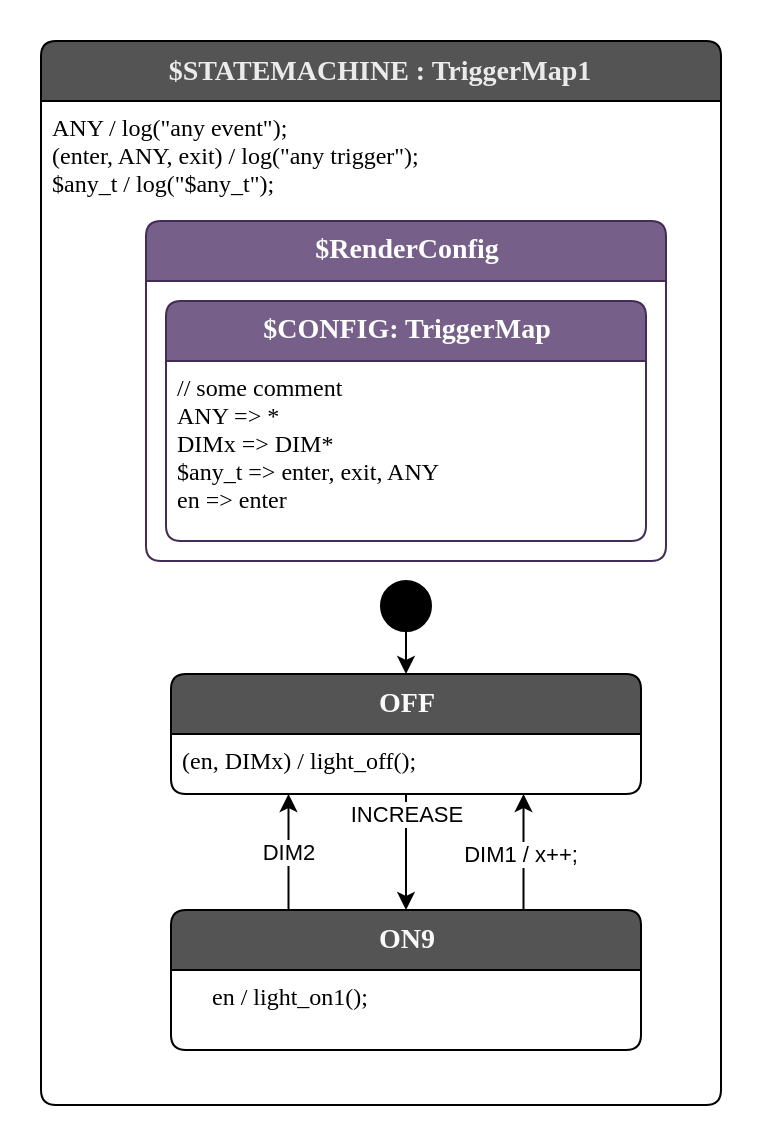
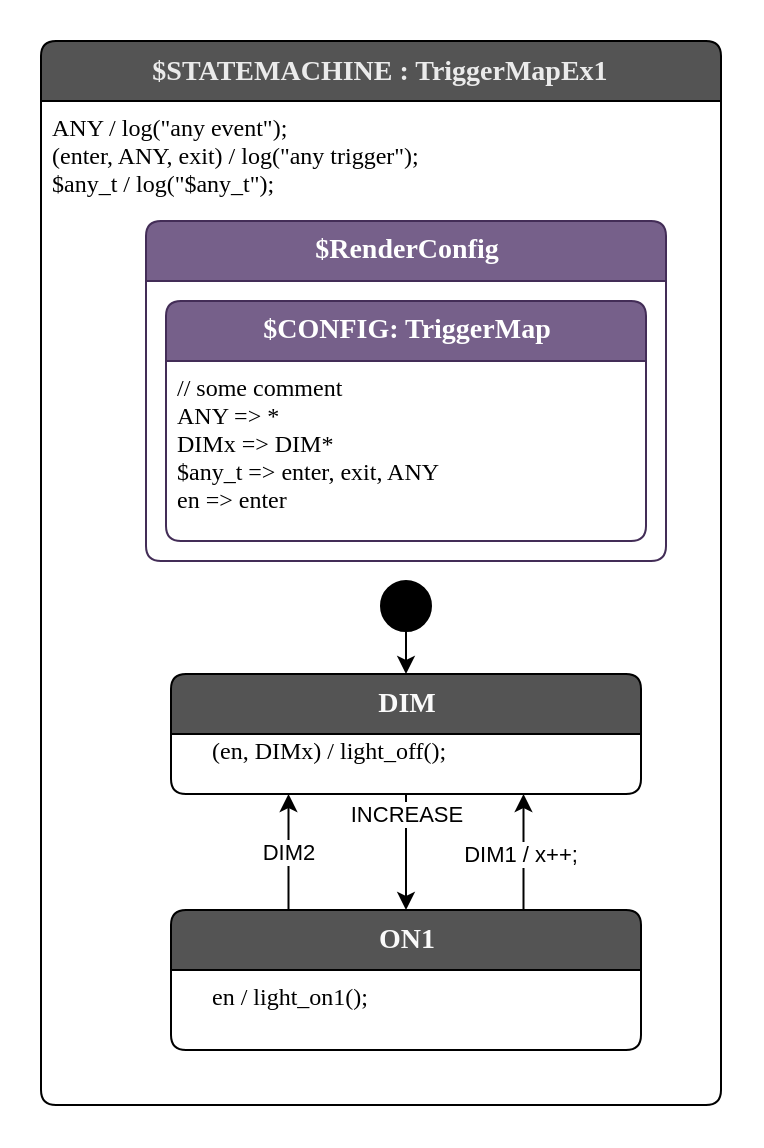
(380, 71) -> (380, 71)
(408, 706) -> (408, 706)
(381, 764) -> (411, 754)
(408, 942) -> (408, 942)
